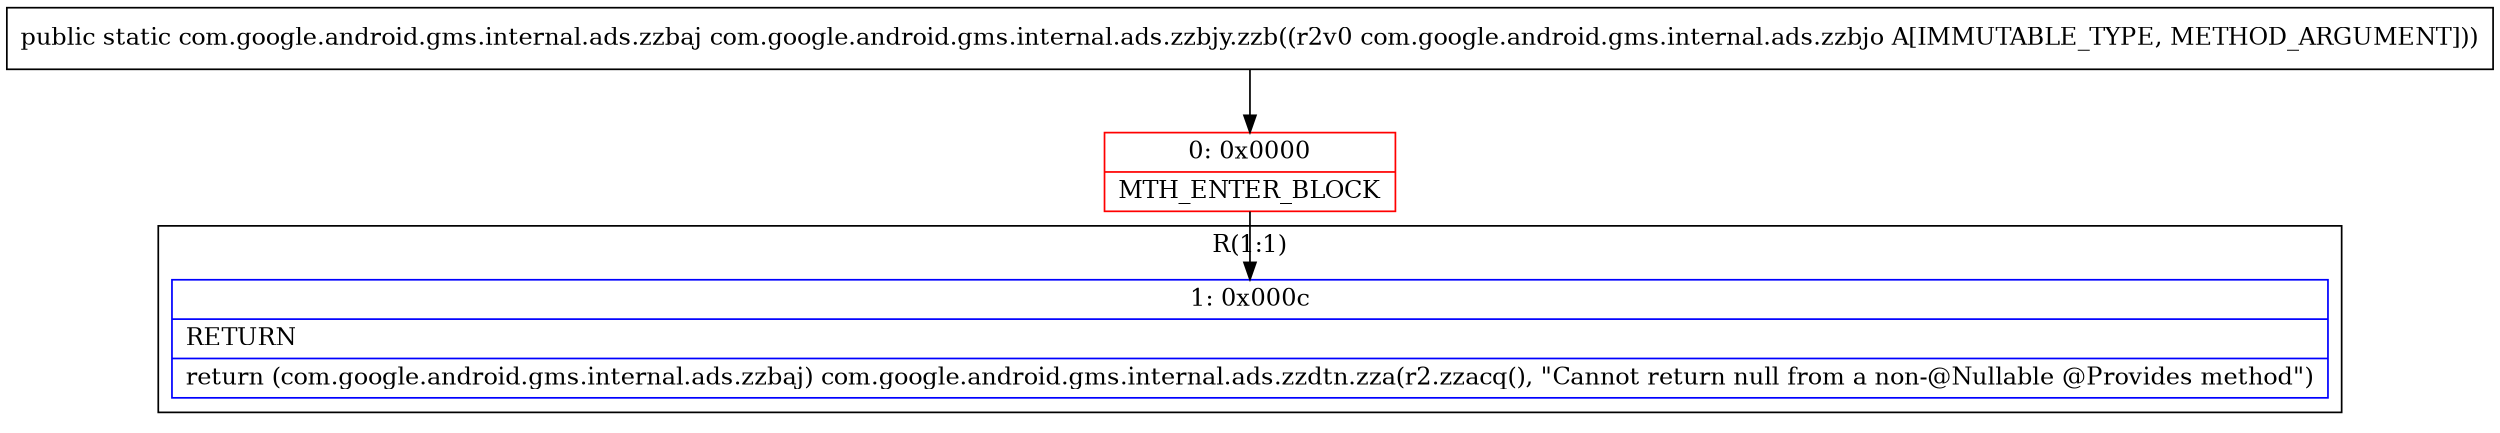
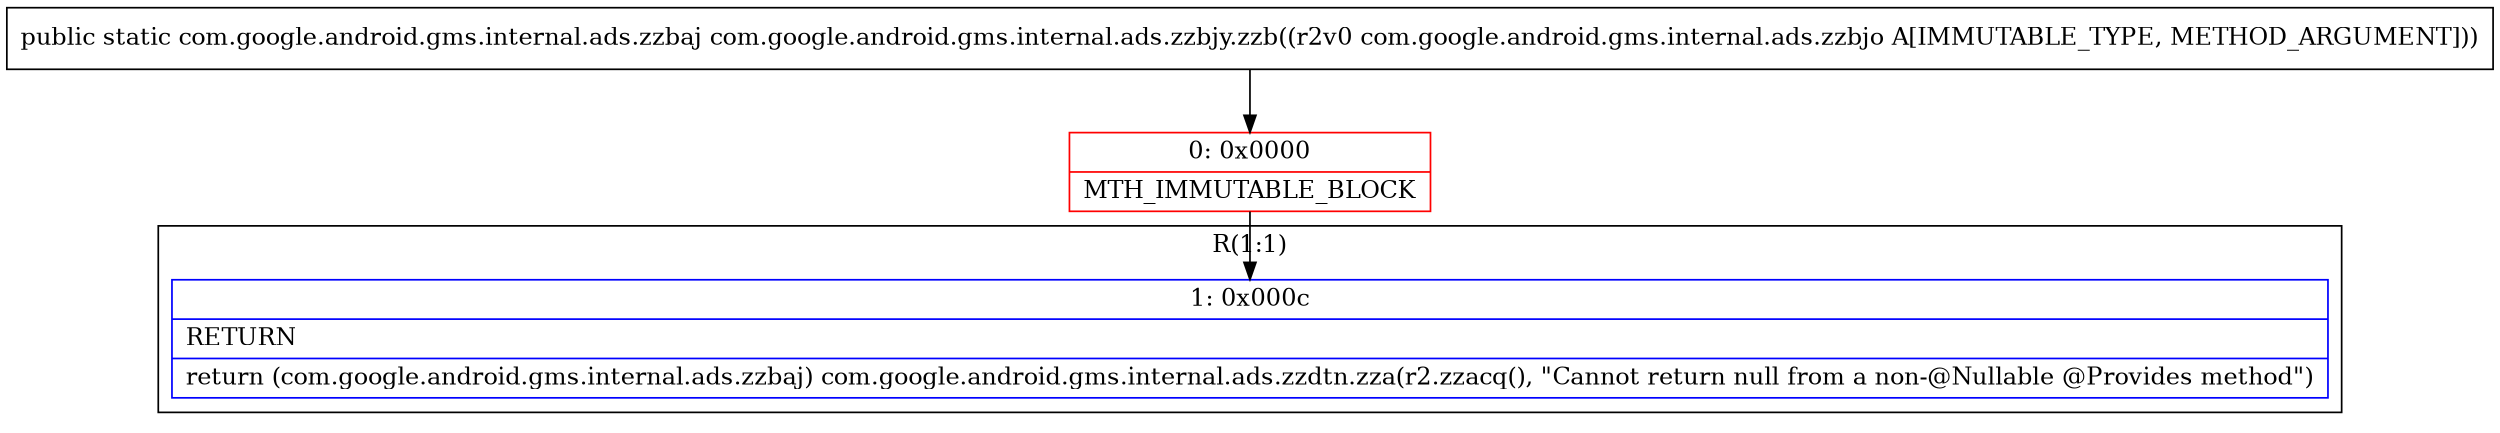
(1250, 191) -> (1250, 191)
